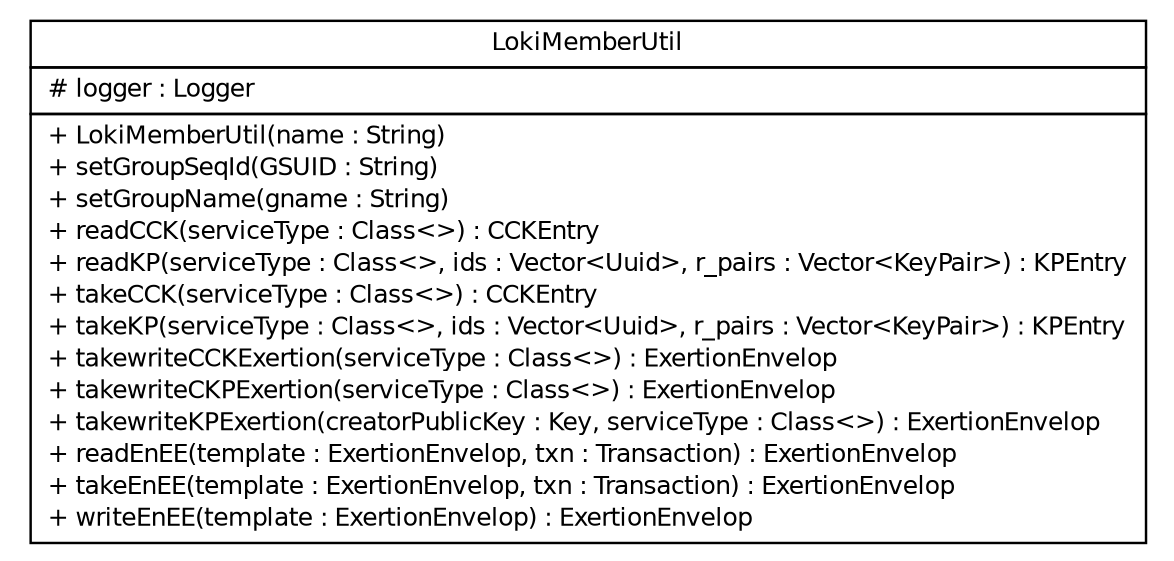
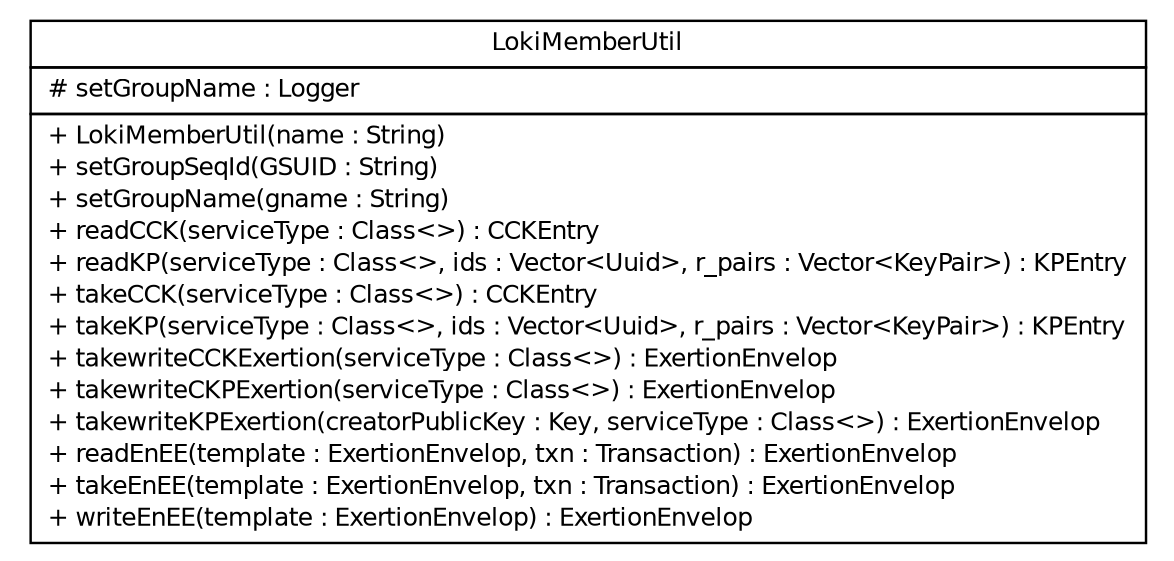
(152, 89) -> (203, 89)
